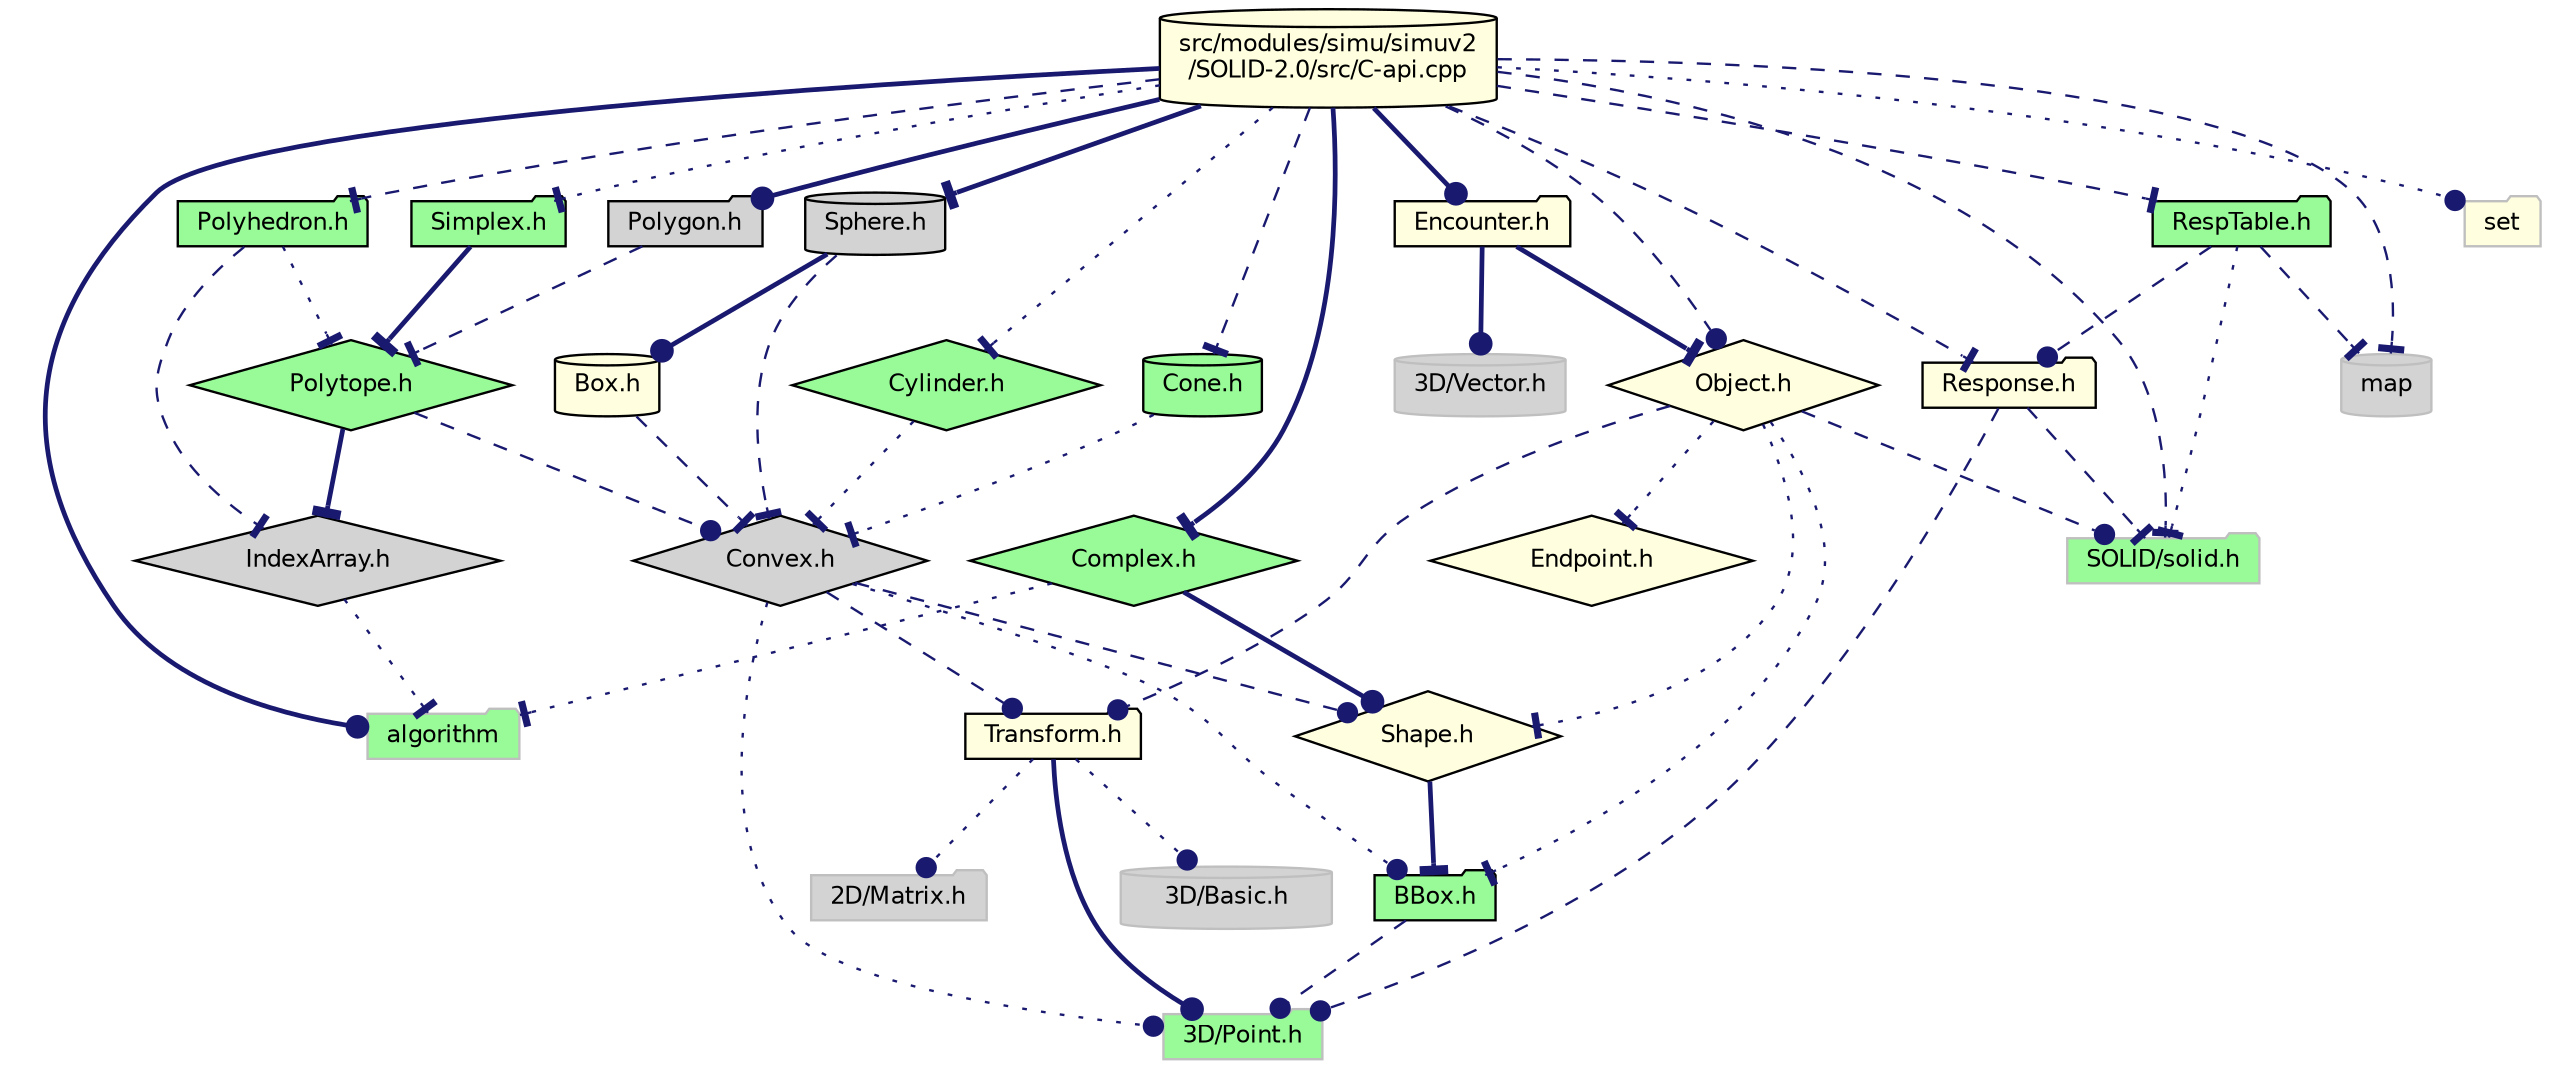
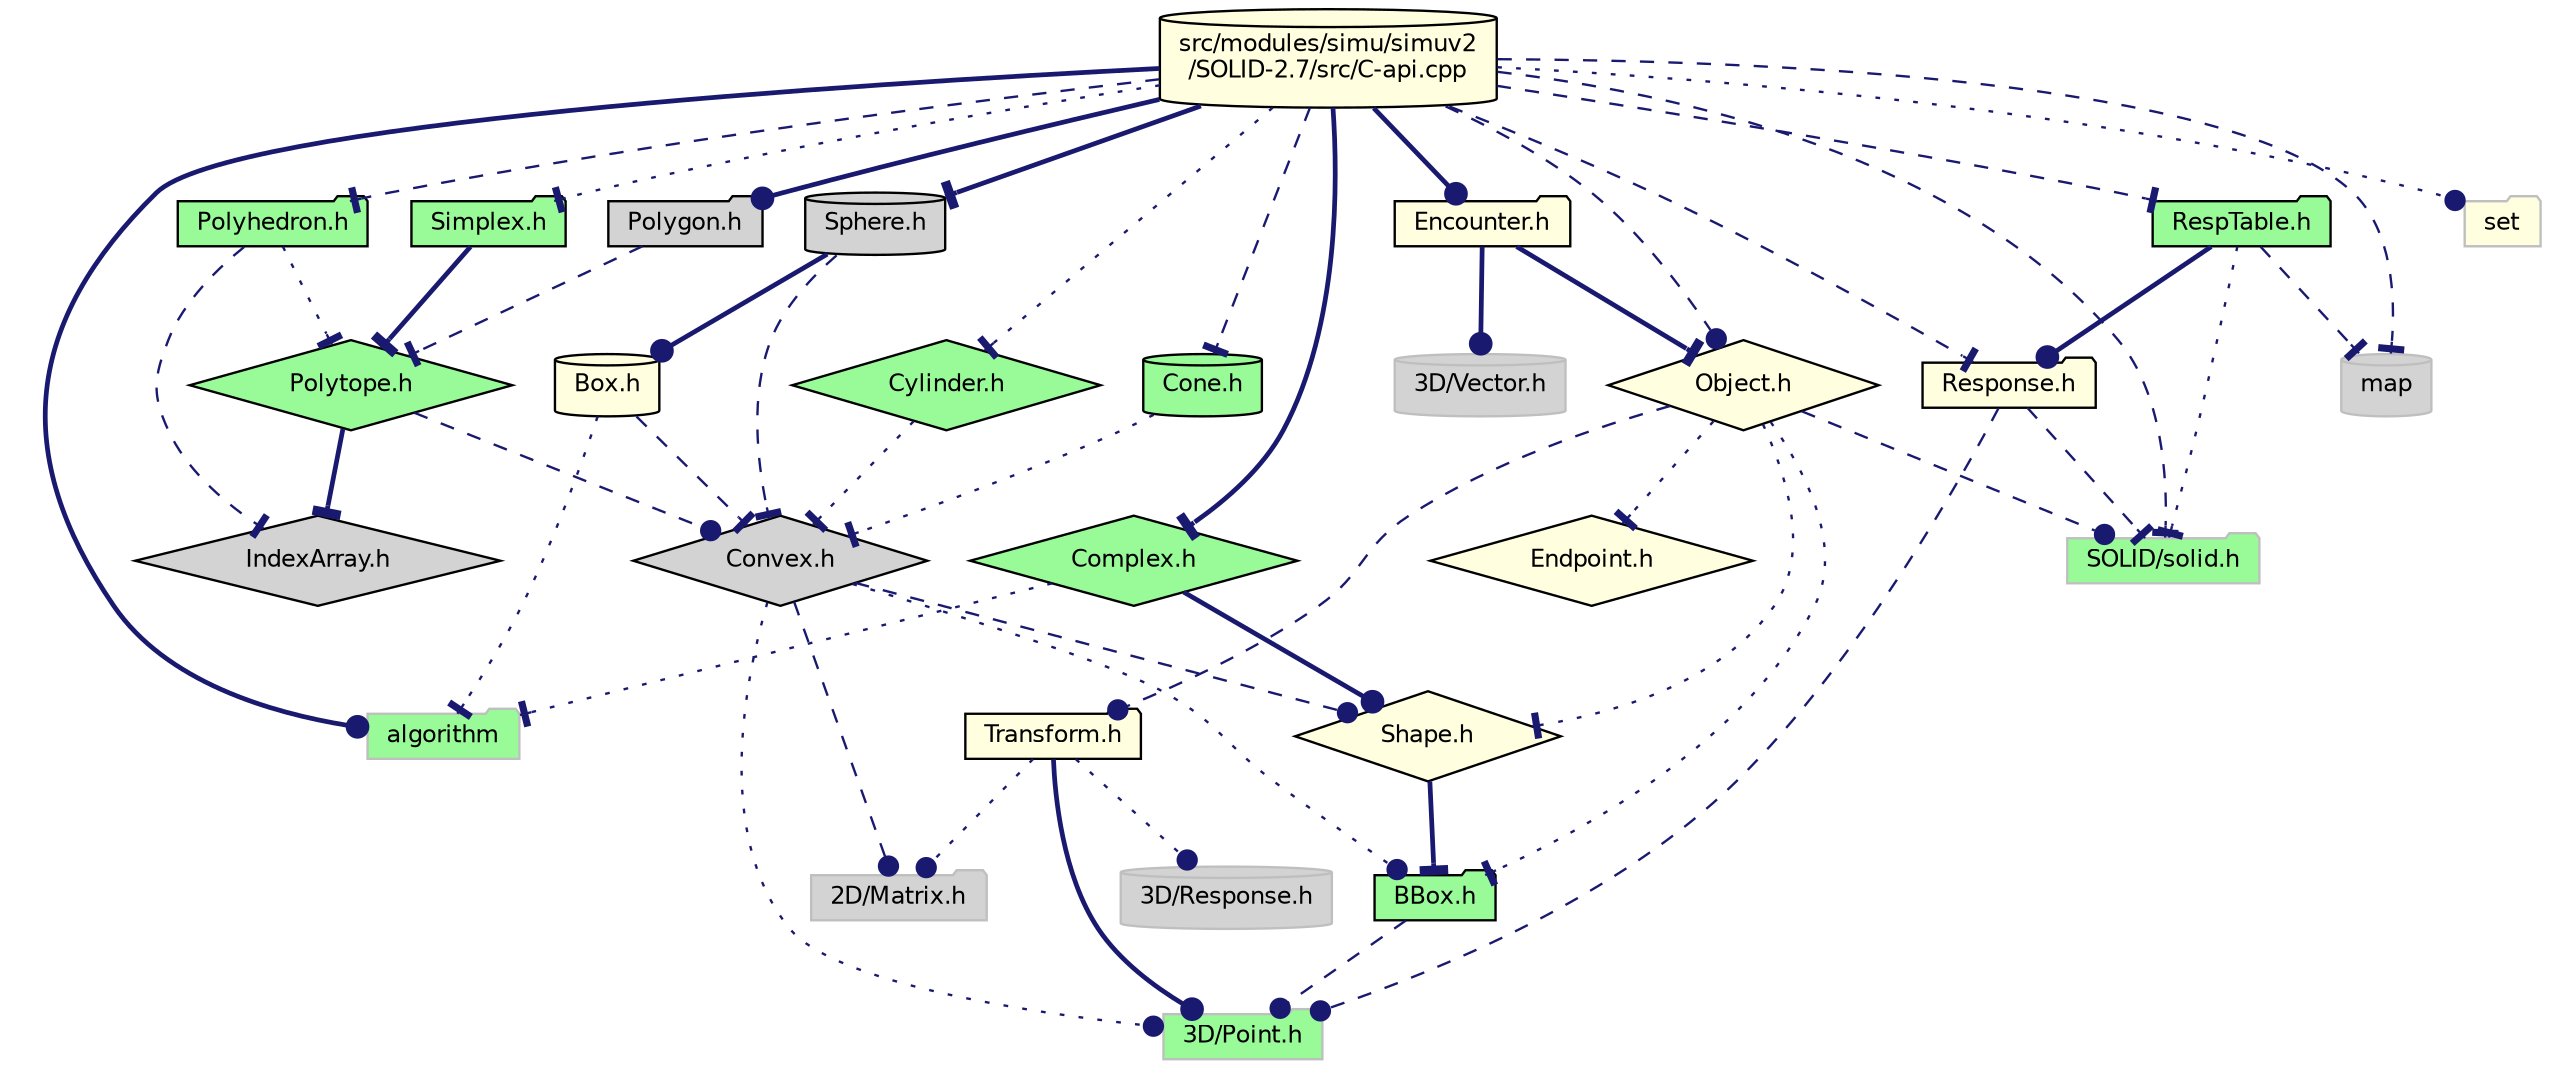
(1328, 58) -> (1328, 58)
(2133, 299) -> (2133, 299)
(915, 648) -> (840, 729)
(382, 651) -> (541, 565)
(1226, 898) -> (1226, 898)
